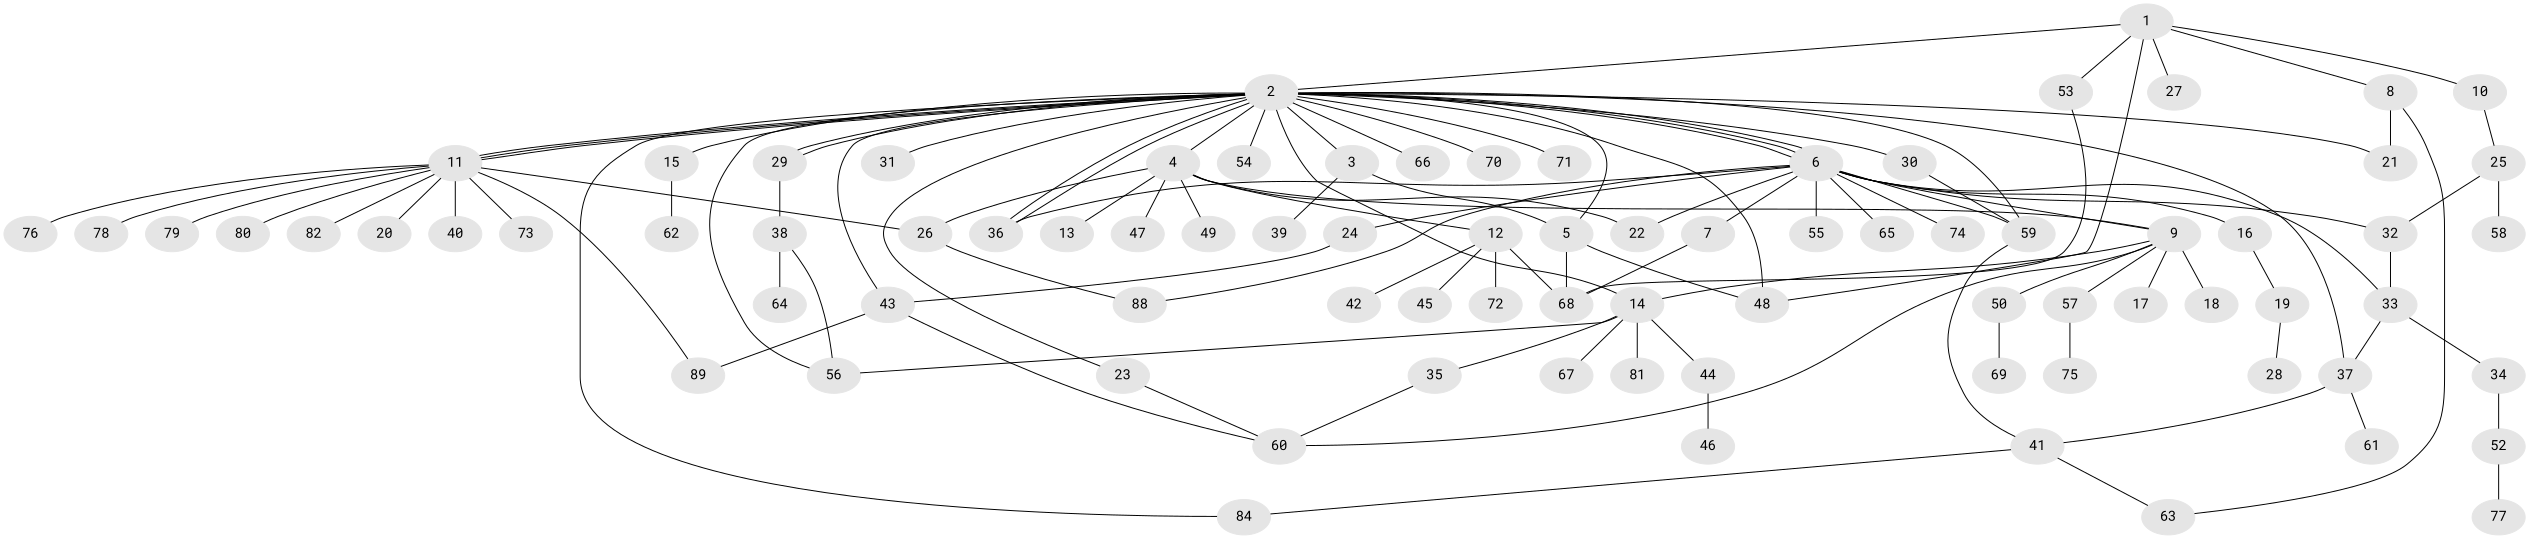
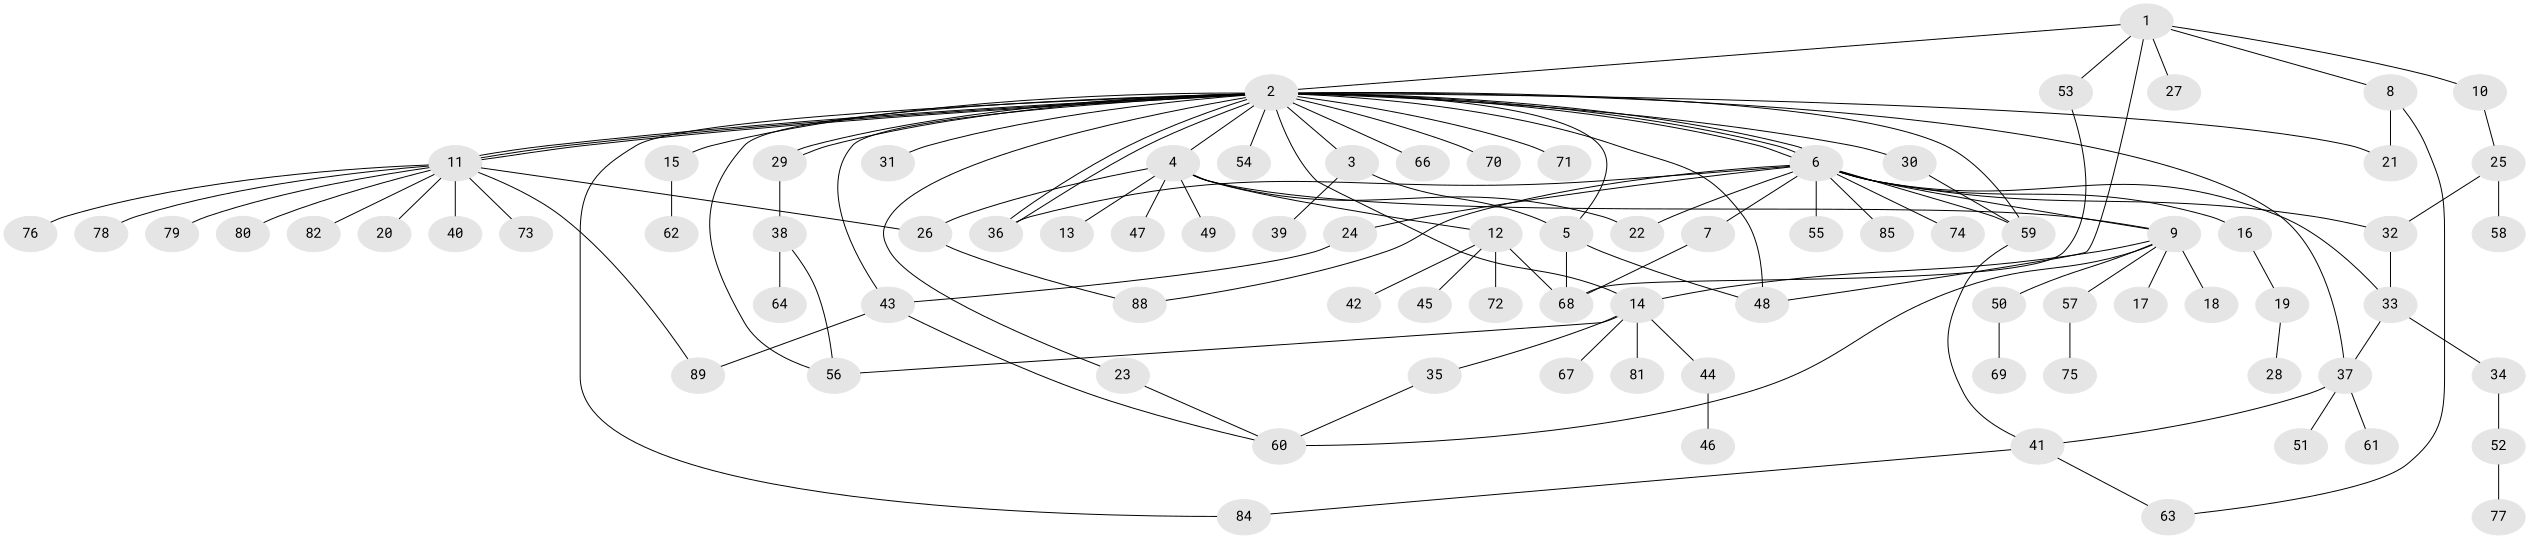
(1887, 234) -> (1887, 234)
none -> (2301, 446)
